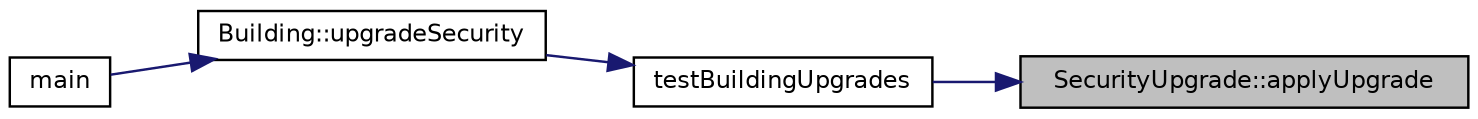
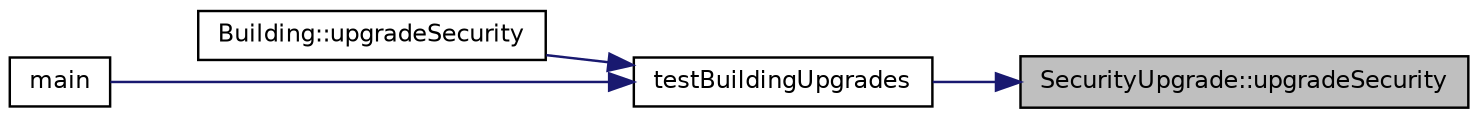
(151, 69) -> (360, 82)
(1244, 82) -> (1244, 82)
